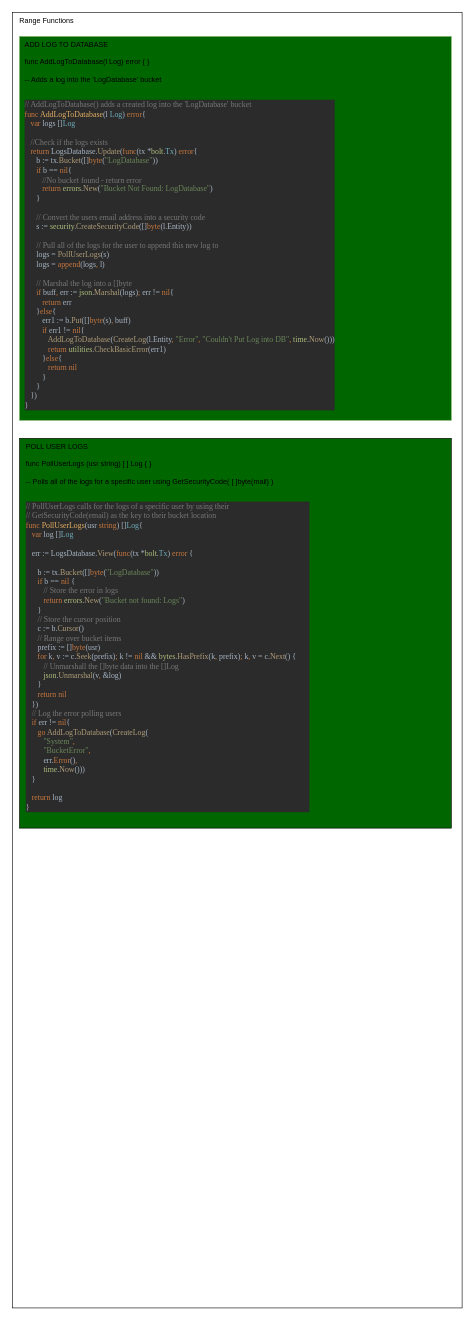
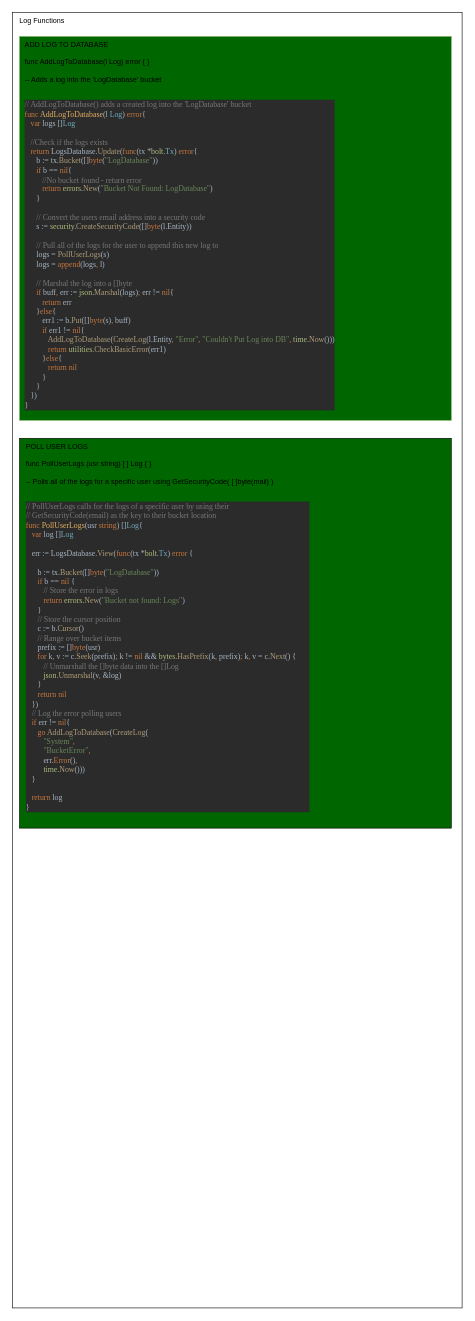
(42, 21) -> (38, 21)
